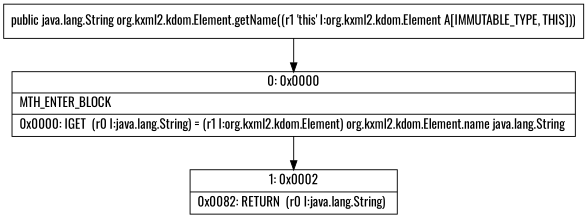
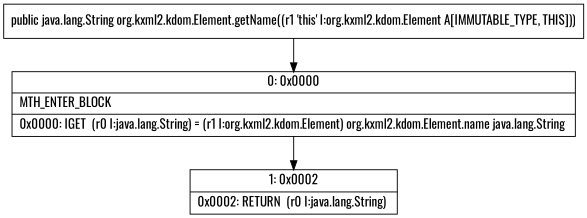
(293, 203) -> (294, 203)
